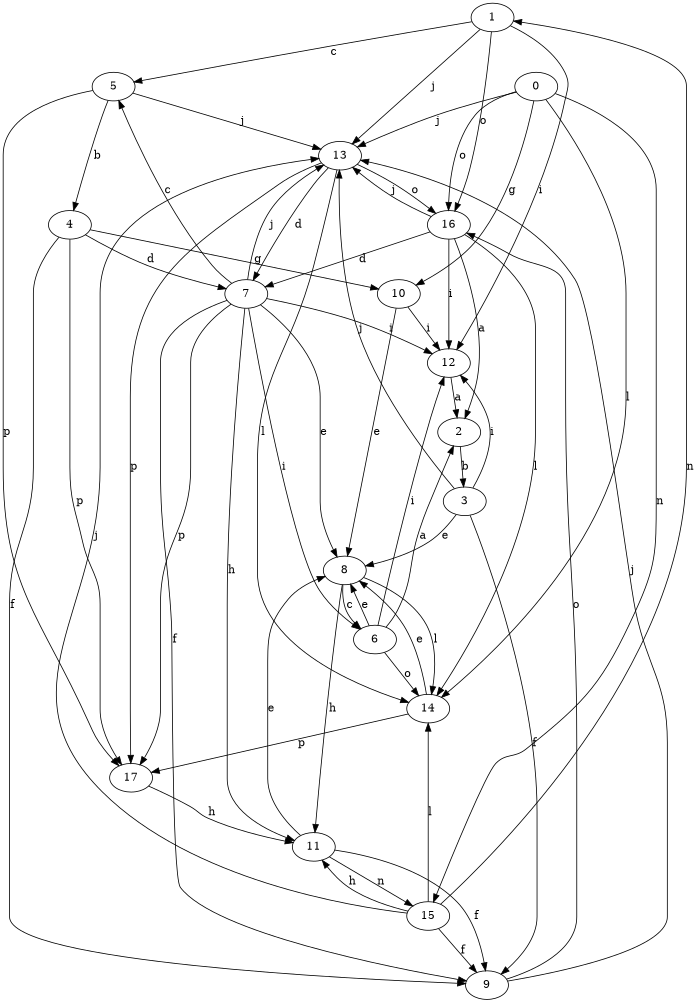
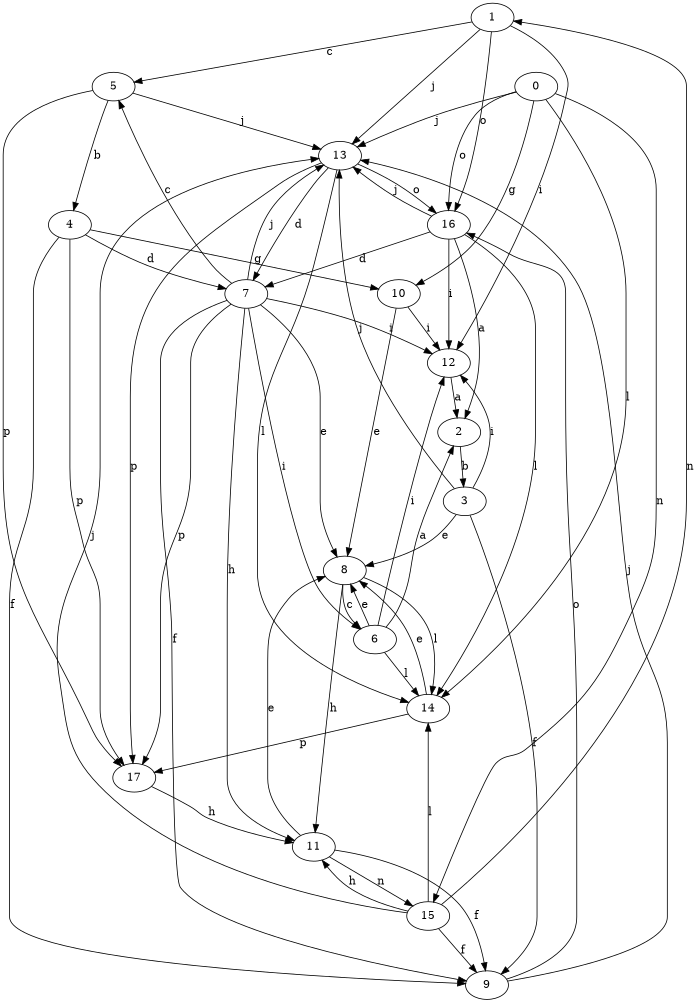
(408, 674) -> (406, 674)
